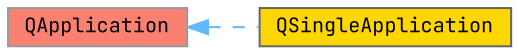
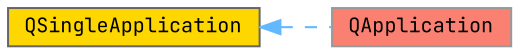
(234, 27) -> (306, 27)
